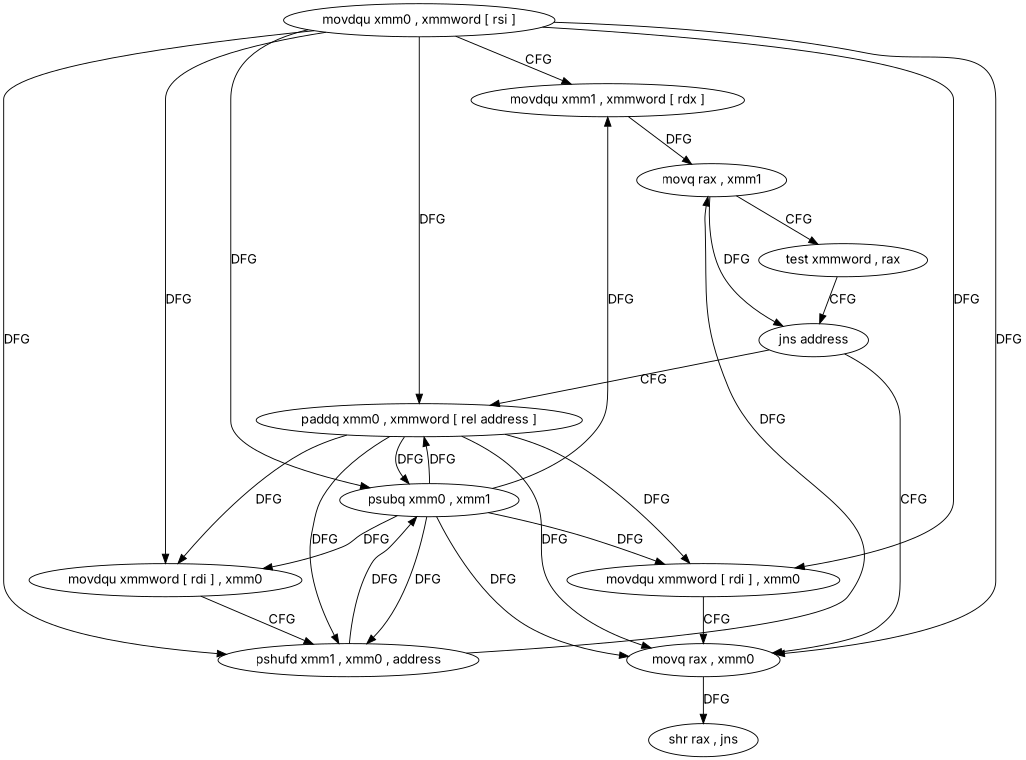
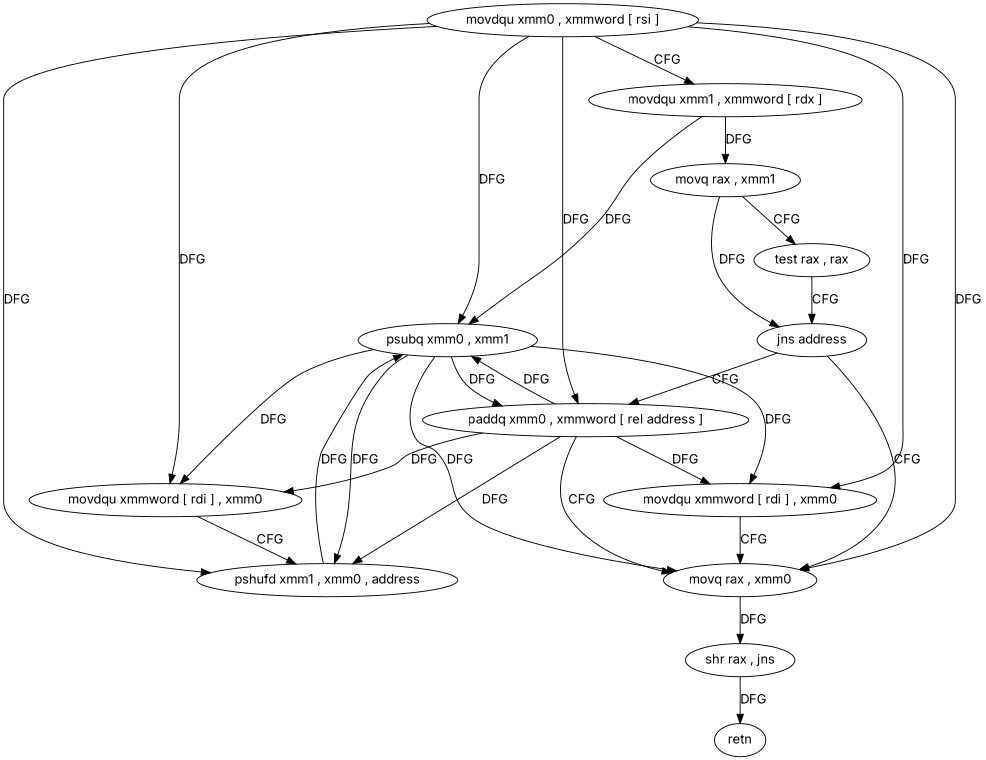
(843, 260) -> (812, 260)
(608, 340) -> (596, 224)
(555, 540) -> (582, 500)
(862, 569) -> none
none -> (740, 740)
